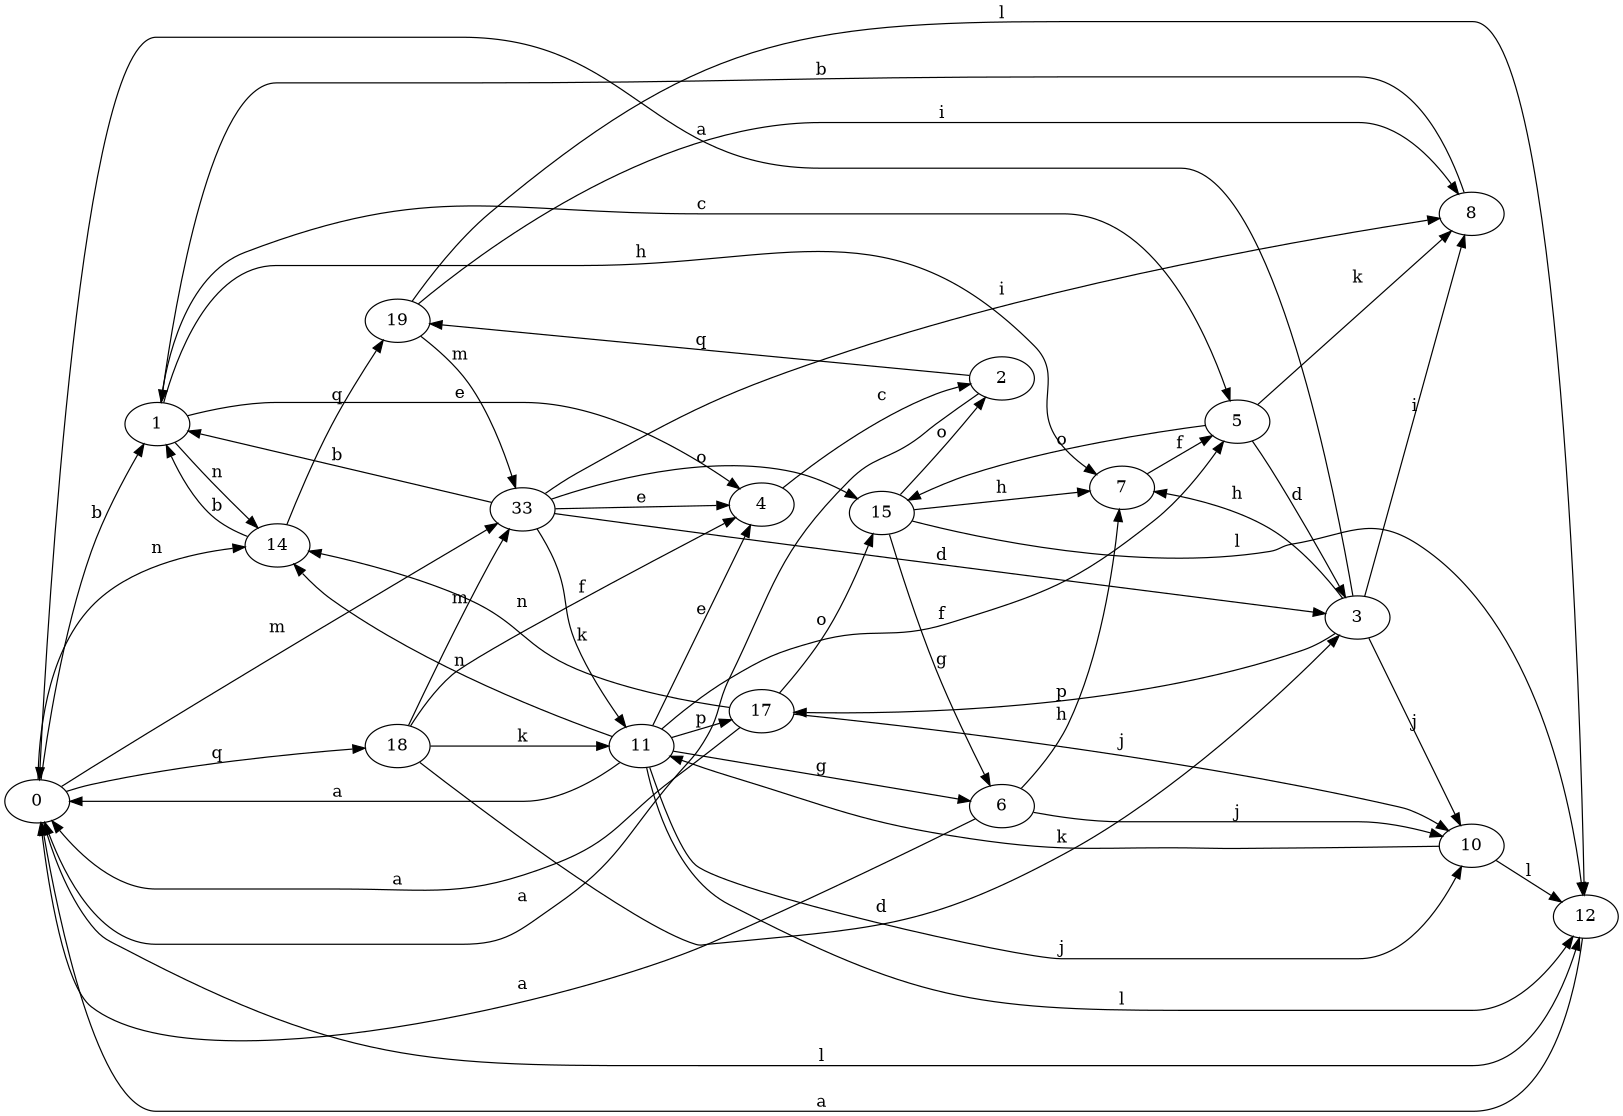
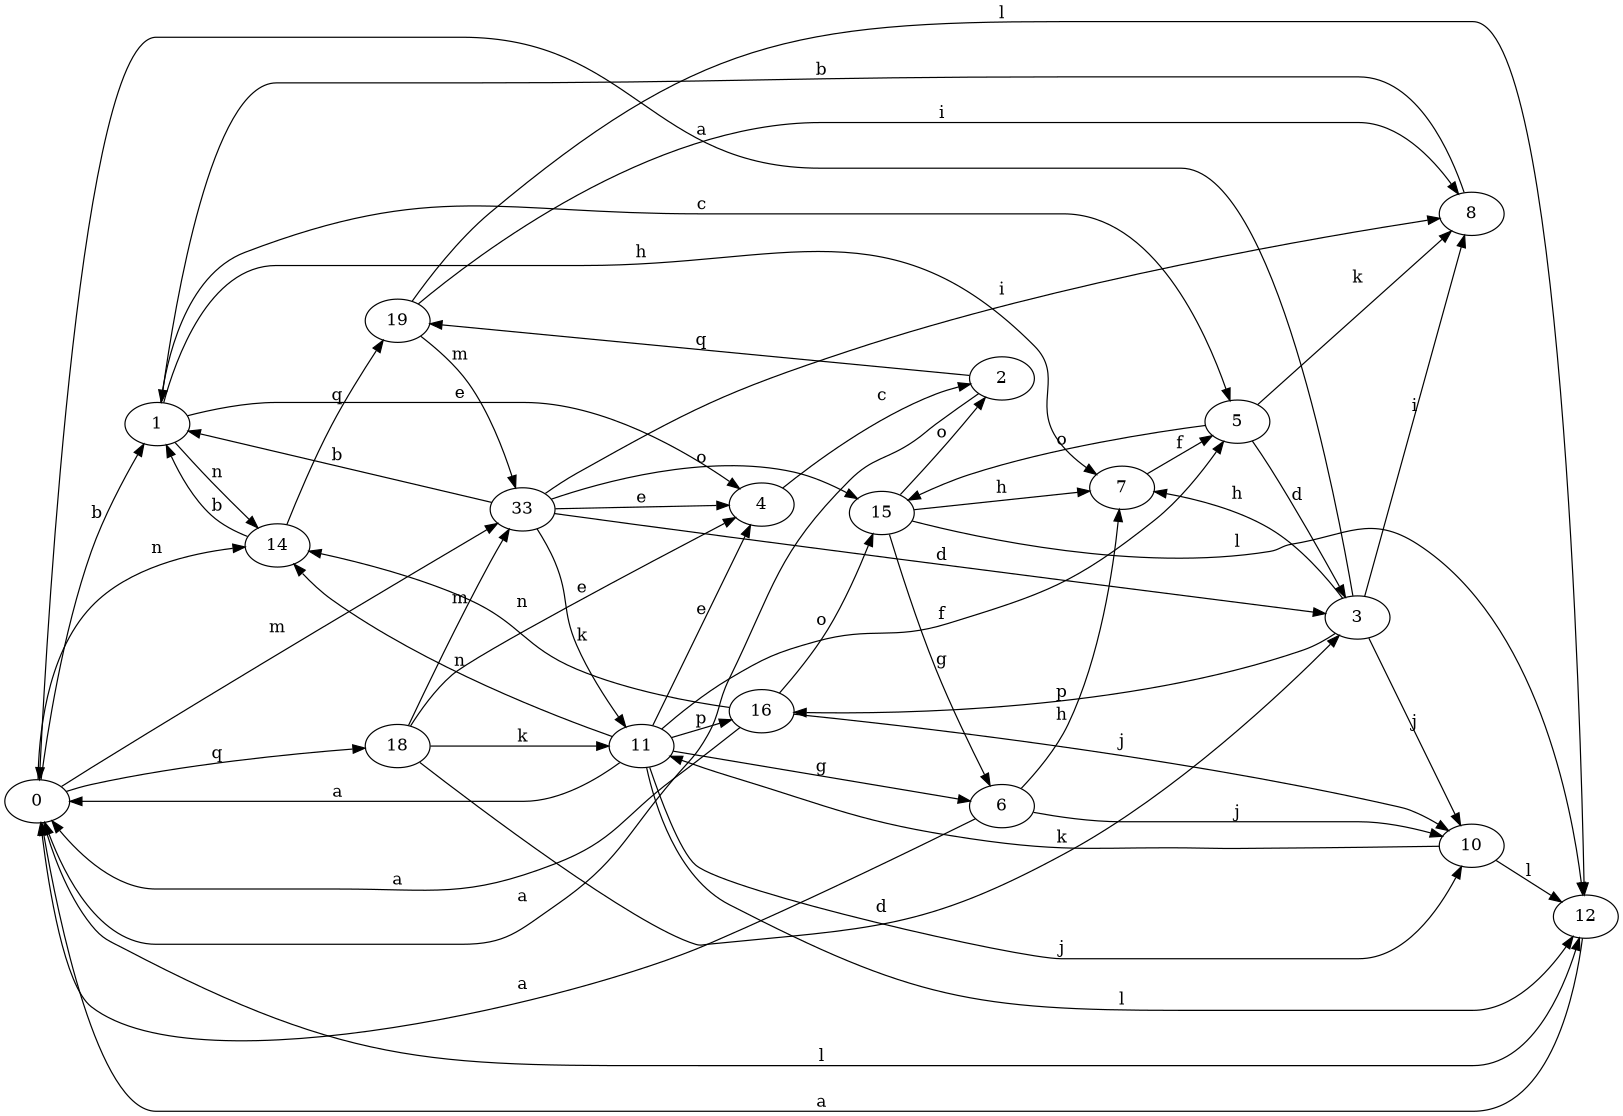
(582, 588) -> (582, 588)
(762, 711) -> (762, 711)
